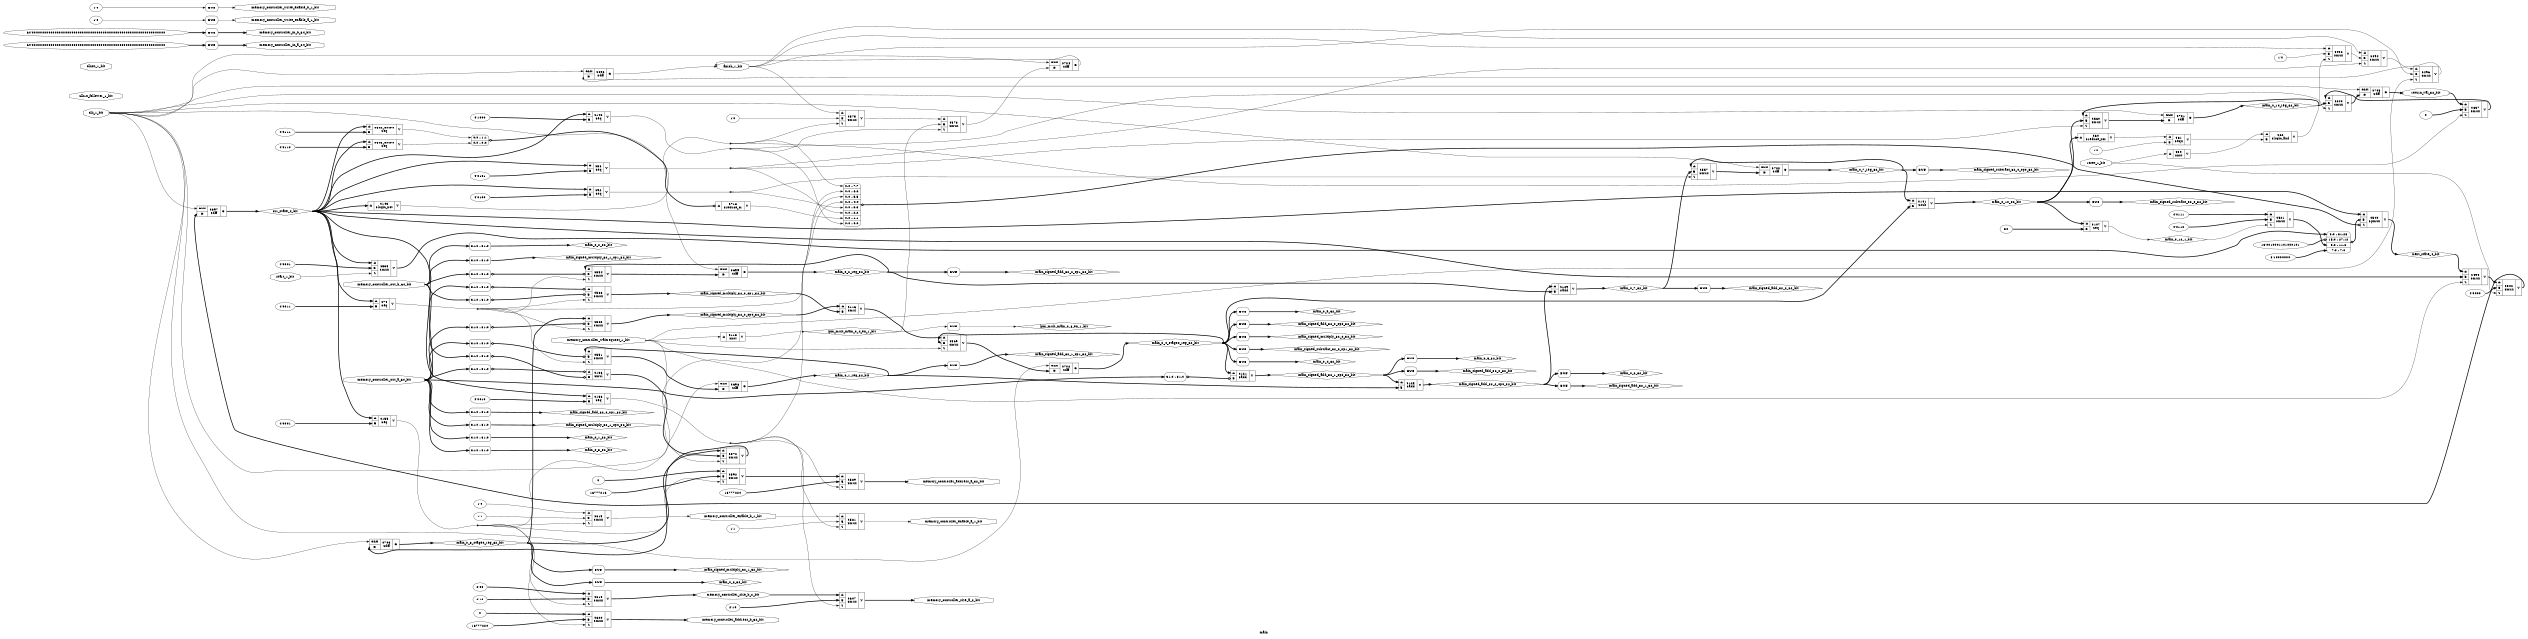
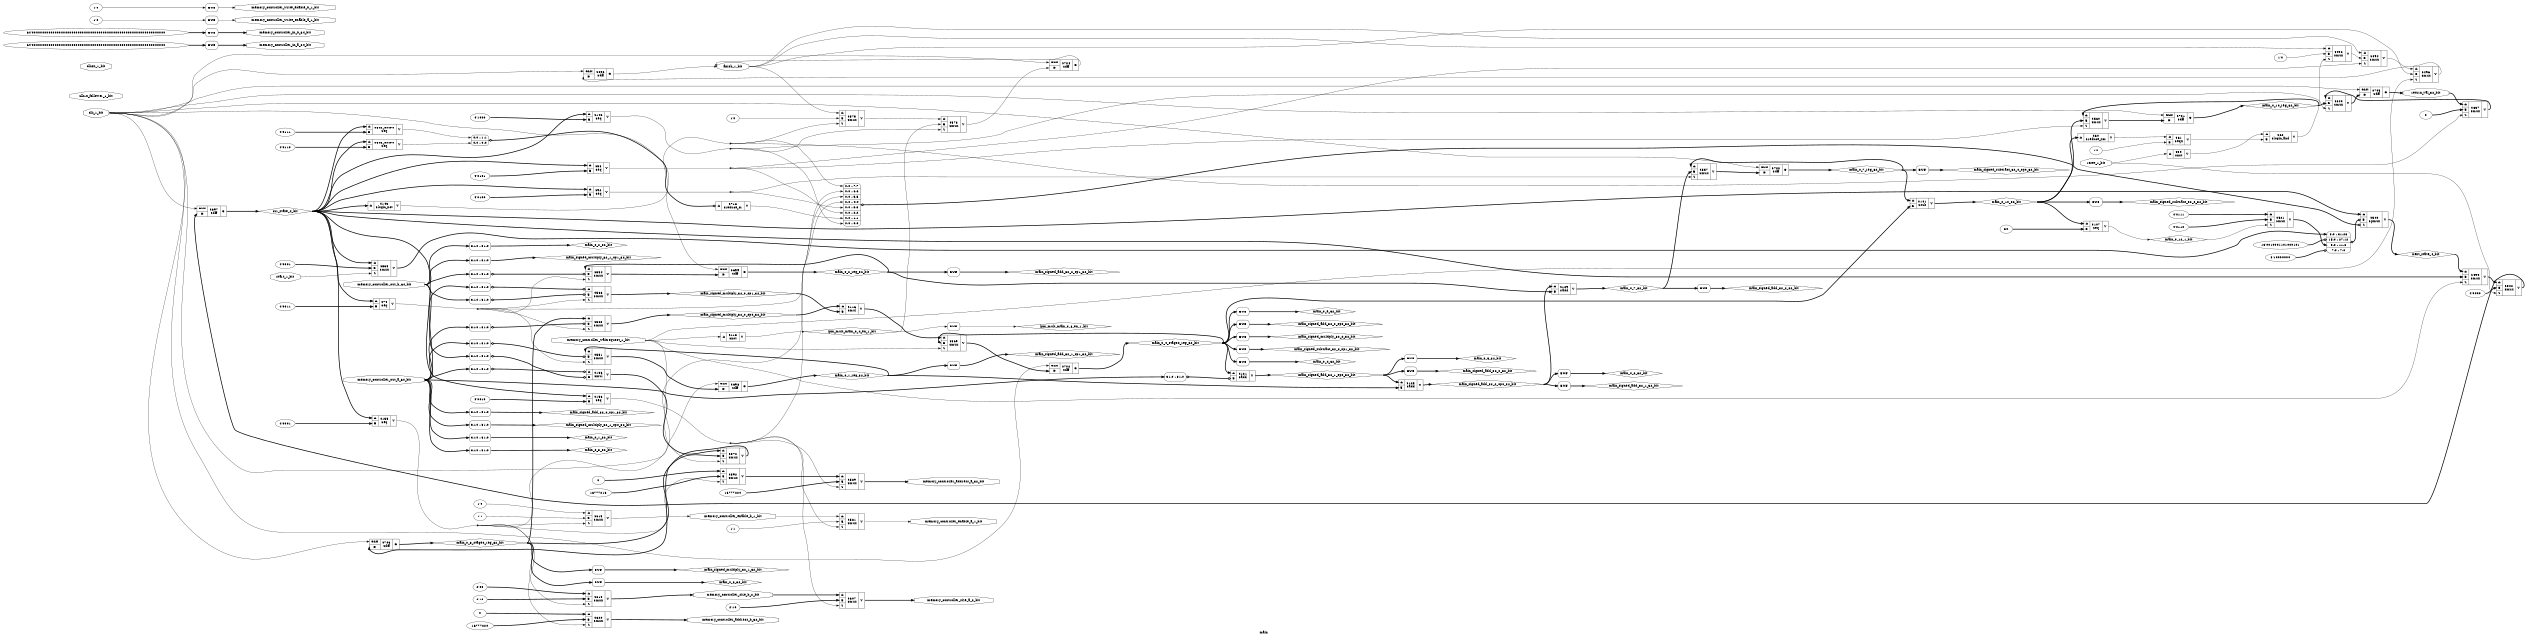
(2310, 254) -> (2310, 255)
(733, 595) -> (733, 595)
